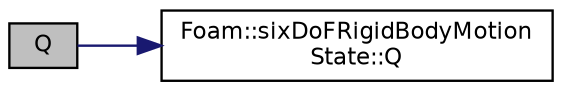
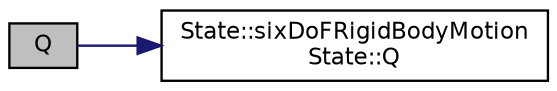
(357, 46) -> (355, 46)
